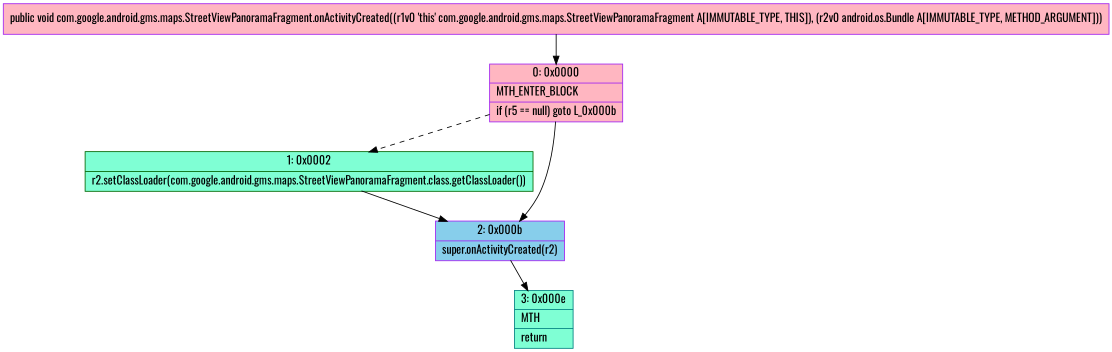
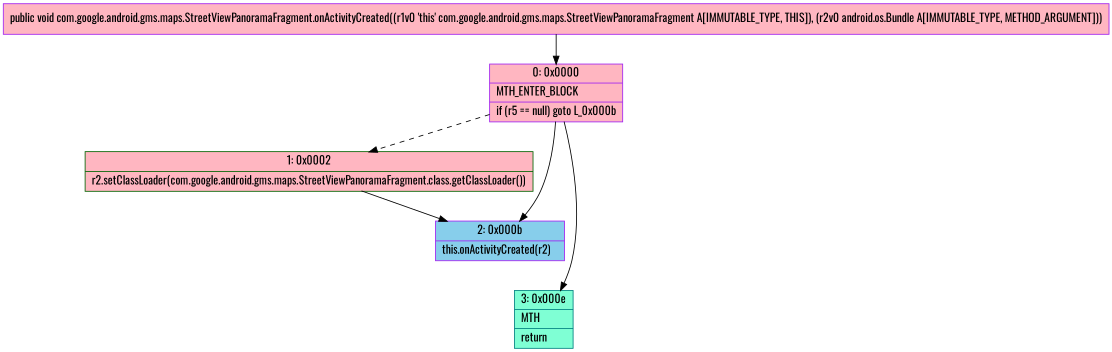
(309, 171) -> (309, 171)
(500, 250) -> (497, 250)
(517, 272) -> (576, 203)
